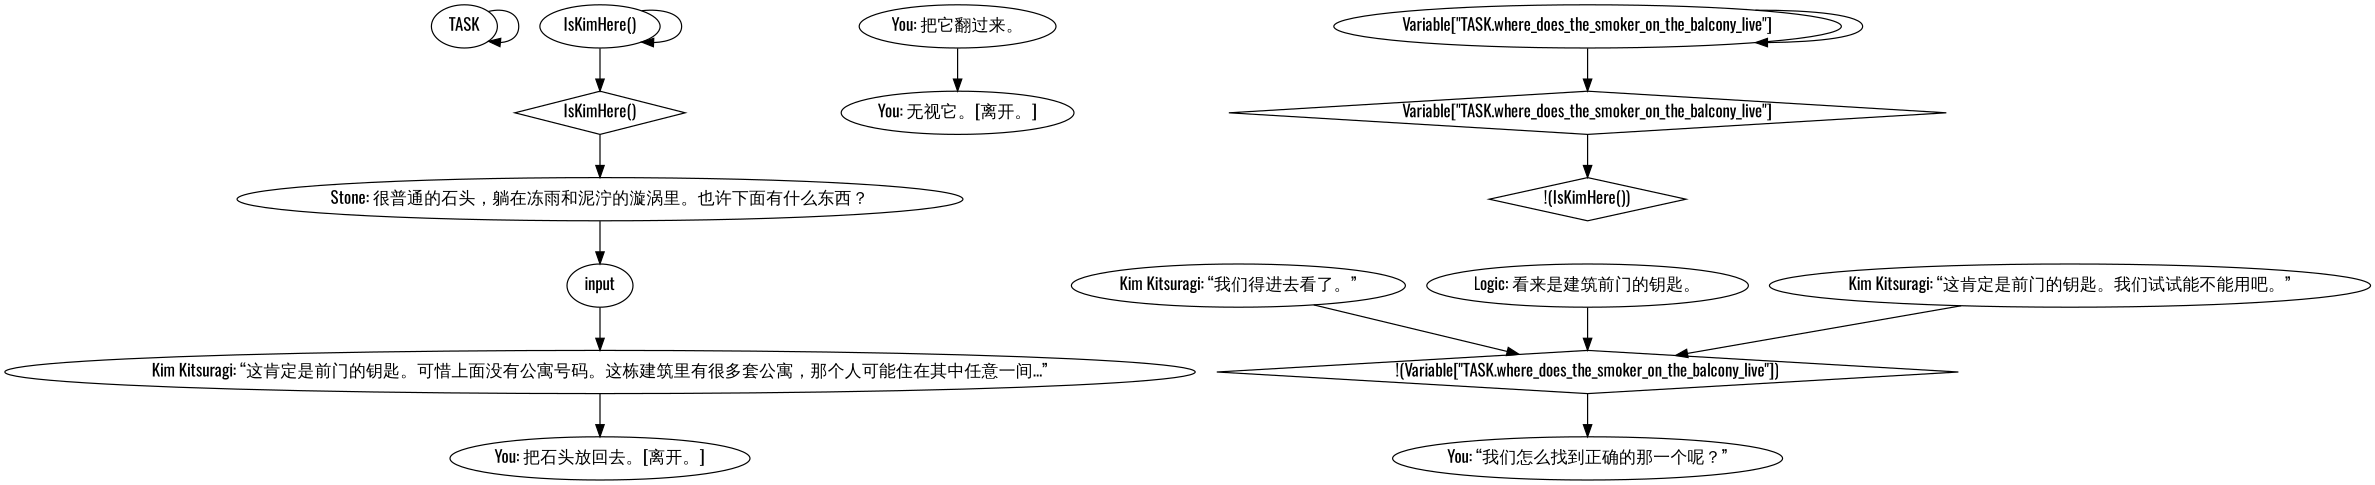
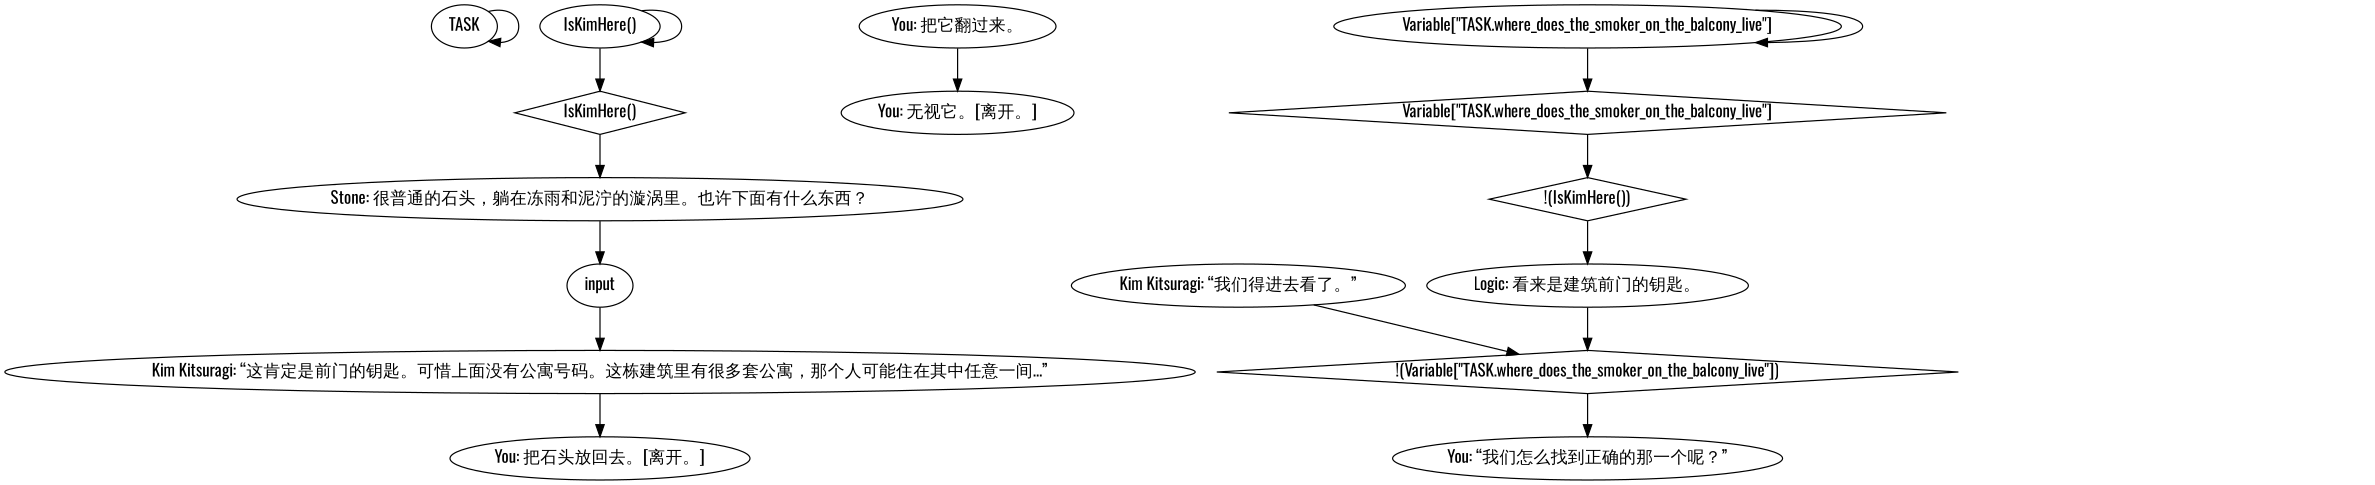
none -> (1588, 237)
(2070, 286) -> none
